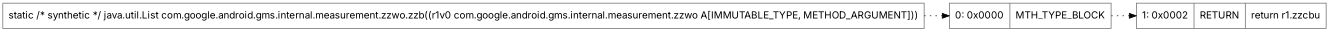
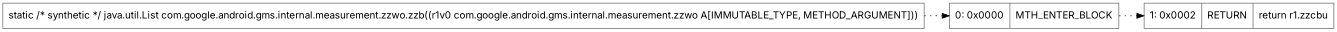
(1060, 15) -> (1064, 15)
